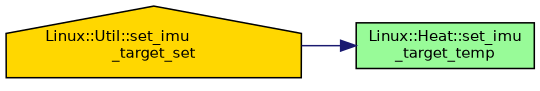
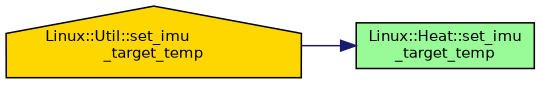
(154, 46) -> (154, 46)
